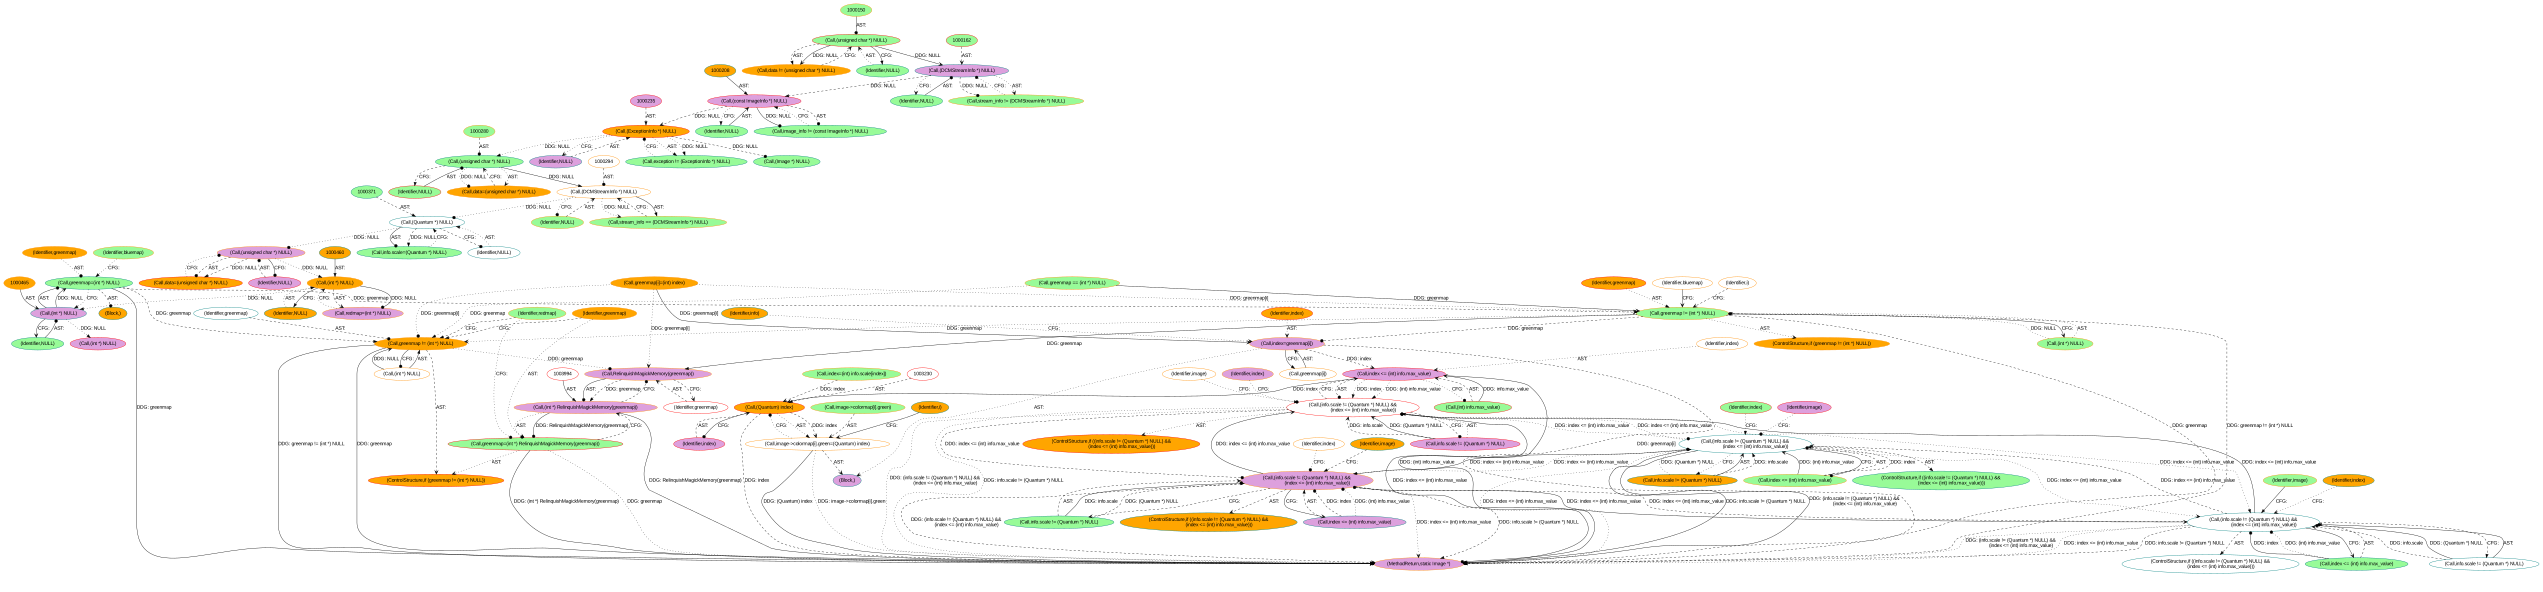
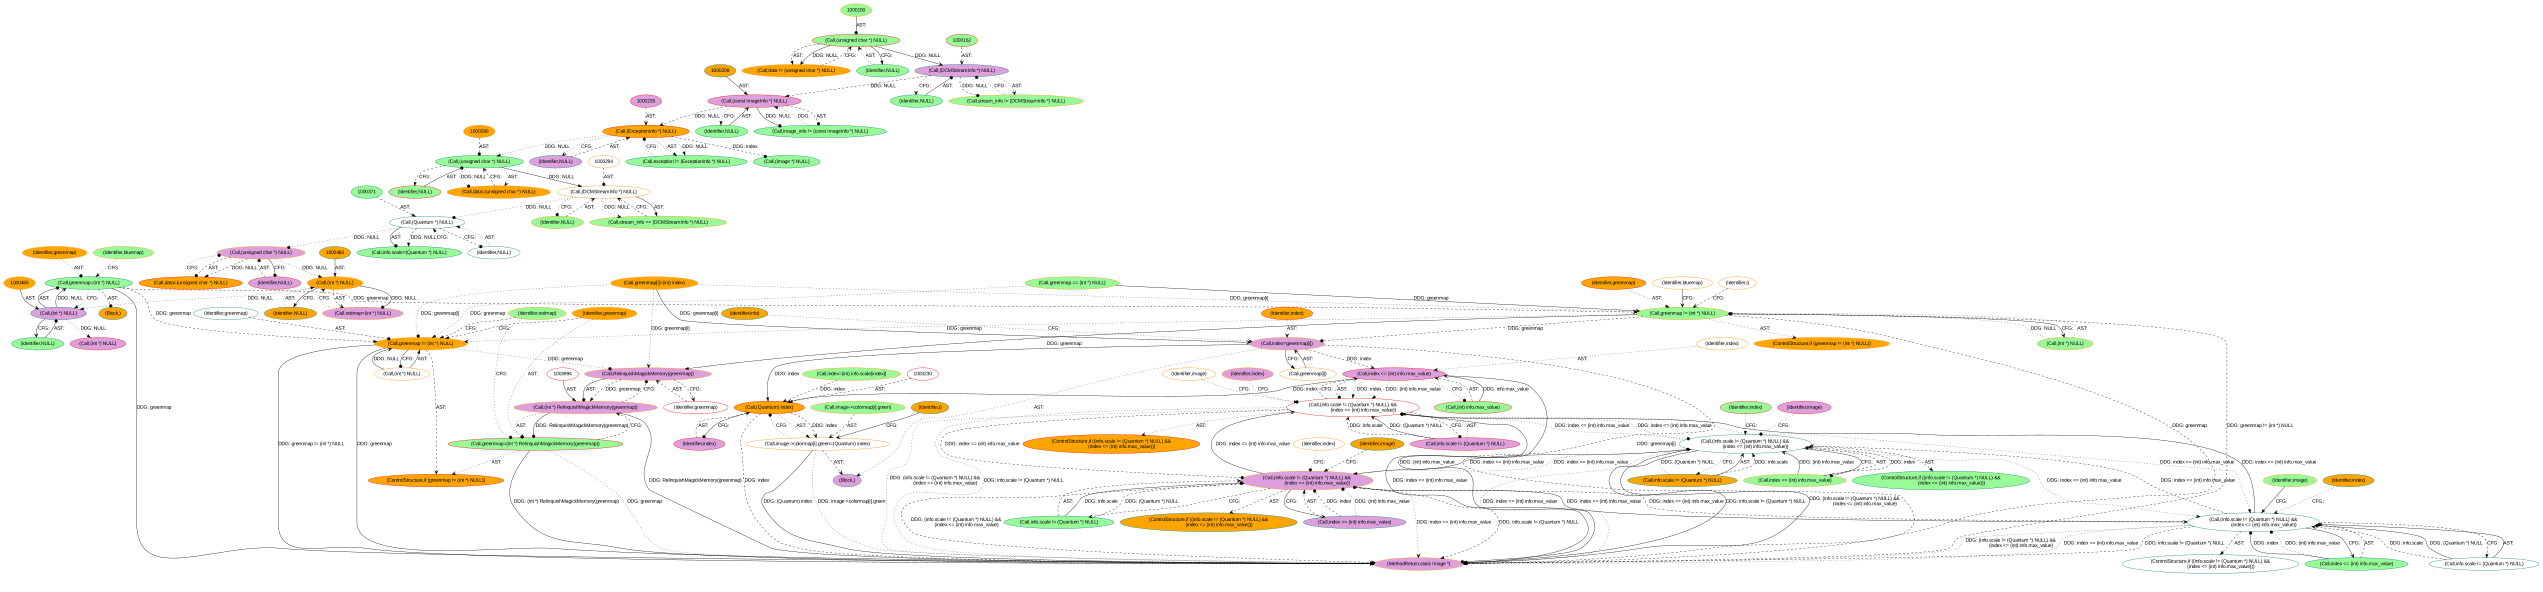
(646, 115) -> (646, 115)
(804, 116) -> (804, 116)
(479, 131) -> (479, 131)
(745, 147) -> (745, 147)
none -> (996, 350)
